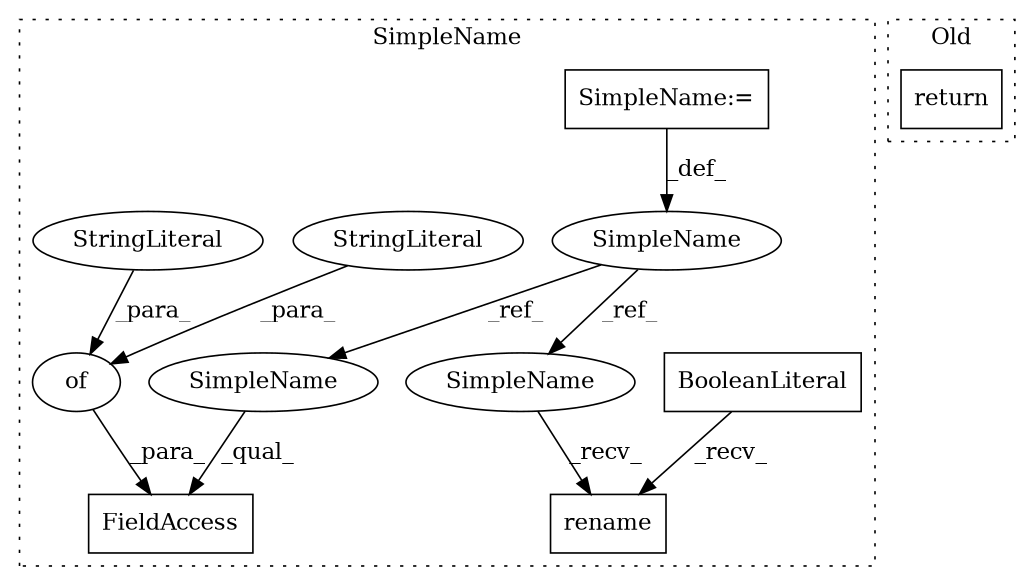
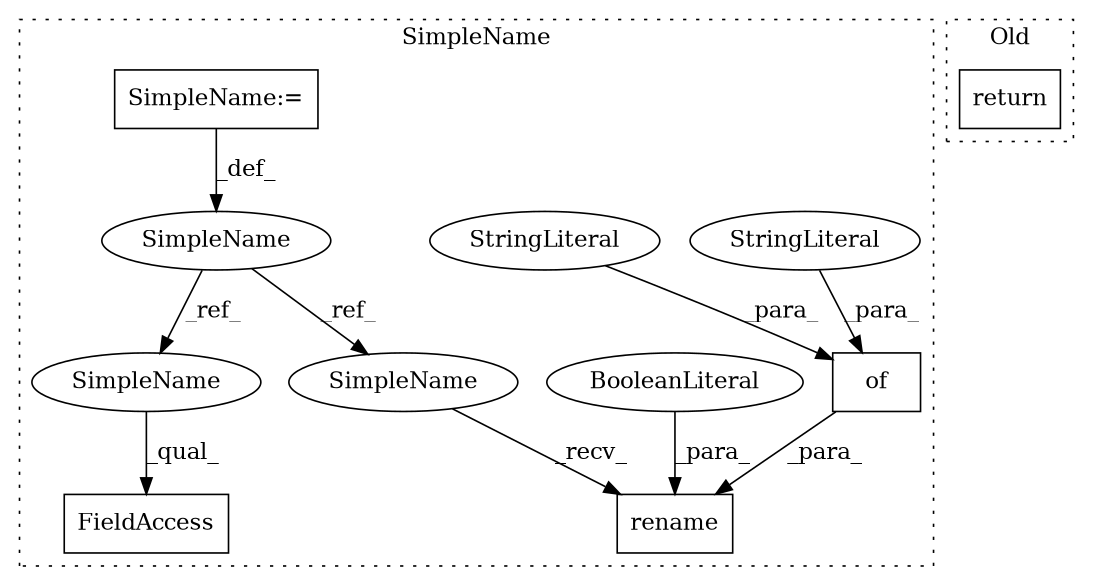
(76, 382) -> (877, 382)
(763, 382) -> (675, 382)
(117, 445) -> (783, 448)
(731, 453) -> (712, 453)
